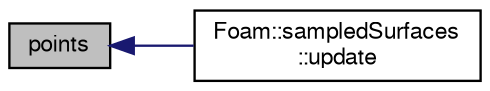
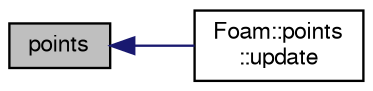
(338, 46) -> (279, 46)
